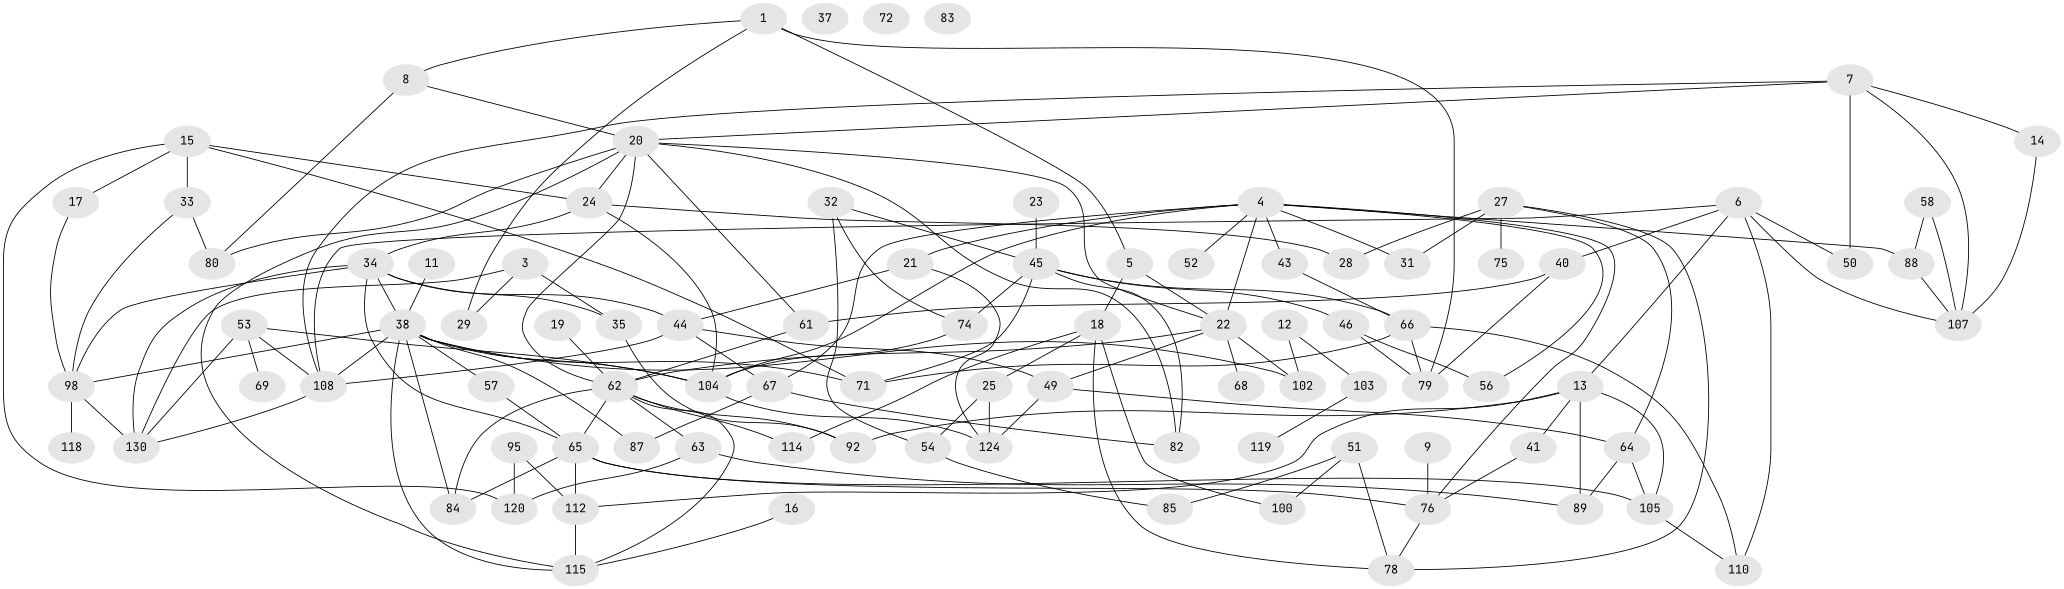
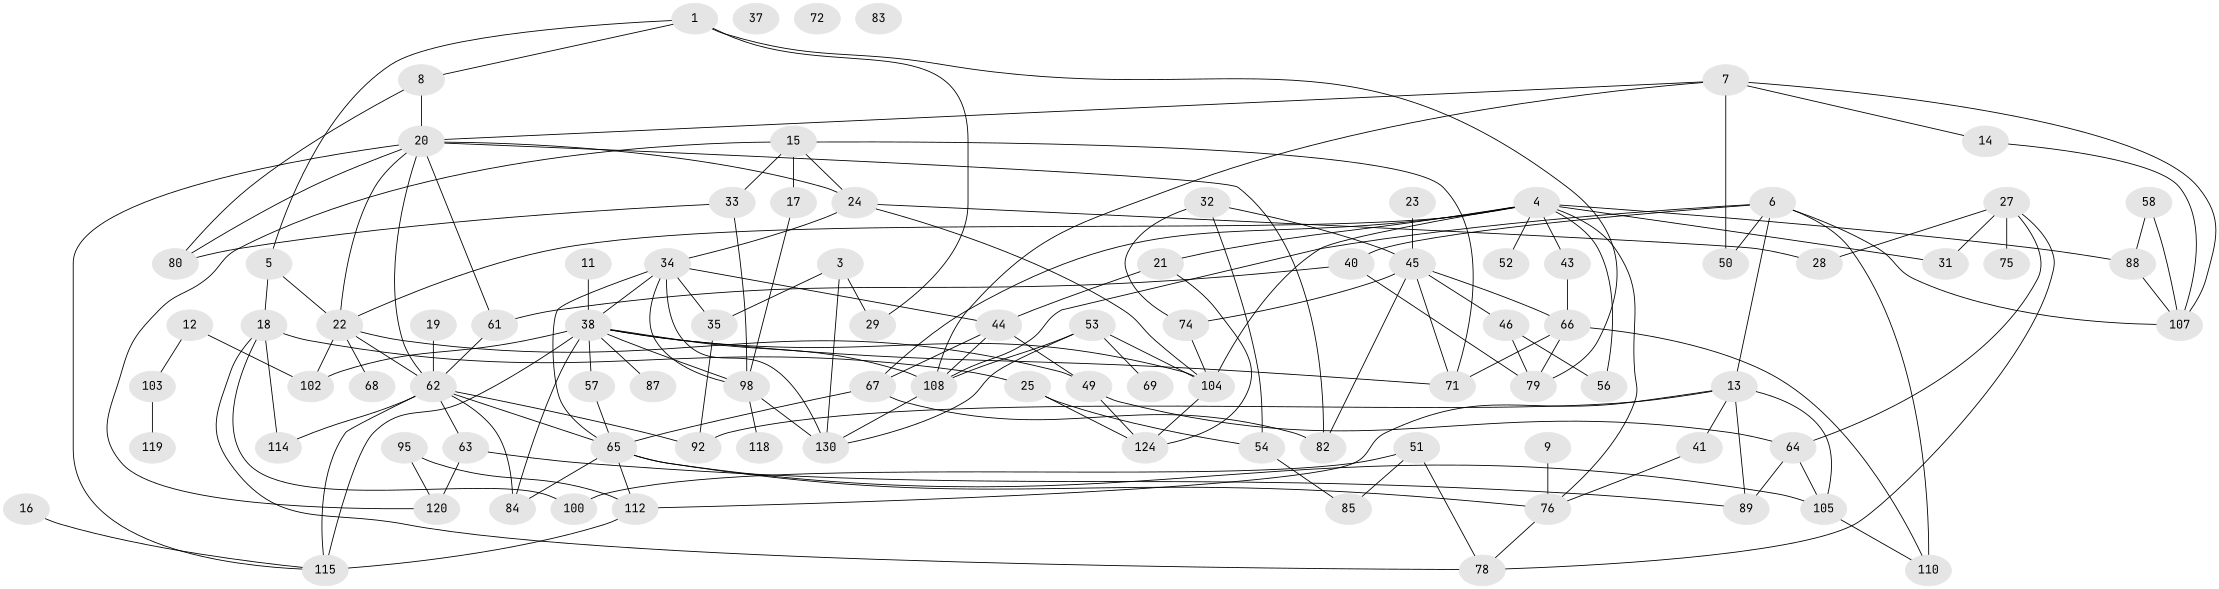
(694, 421) -> (743, 415)
